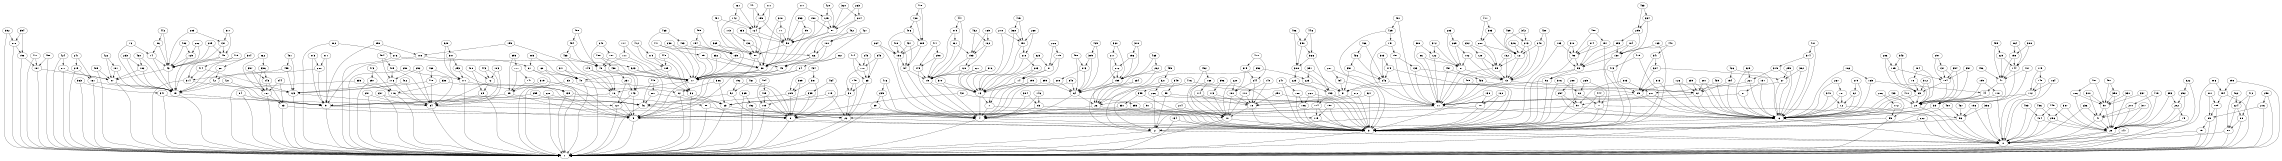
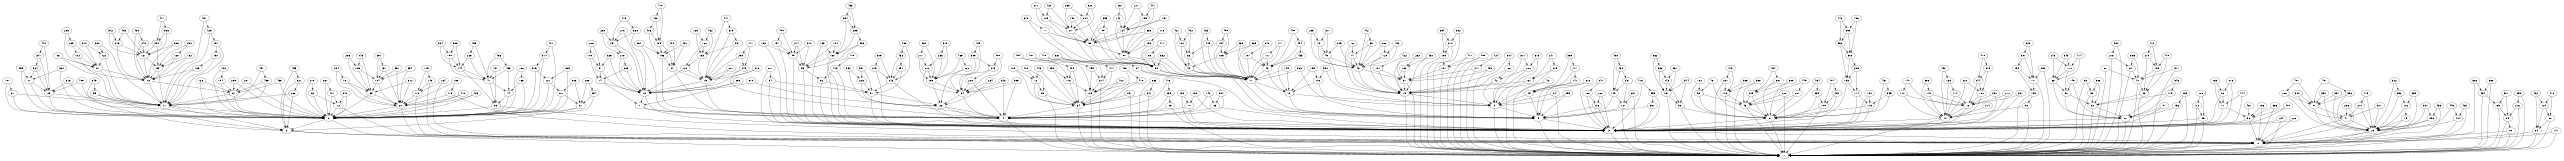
(526, 61) -> (1304, 87)
none -> (509, 68)
none -> (2177, 81)
(1055, 114) -> (1816, 112)
